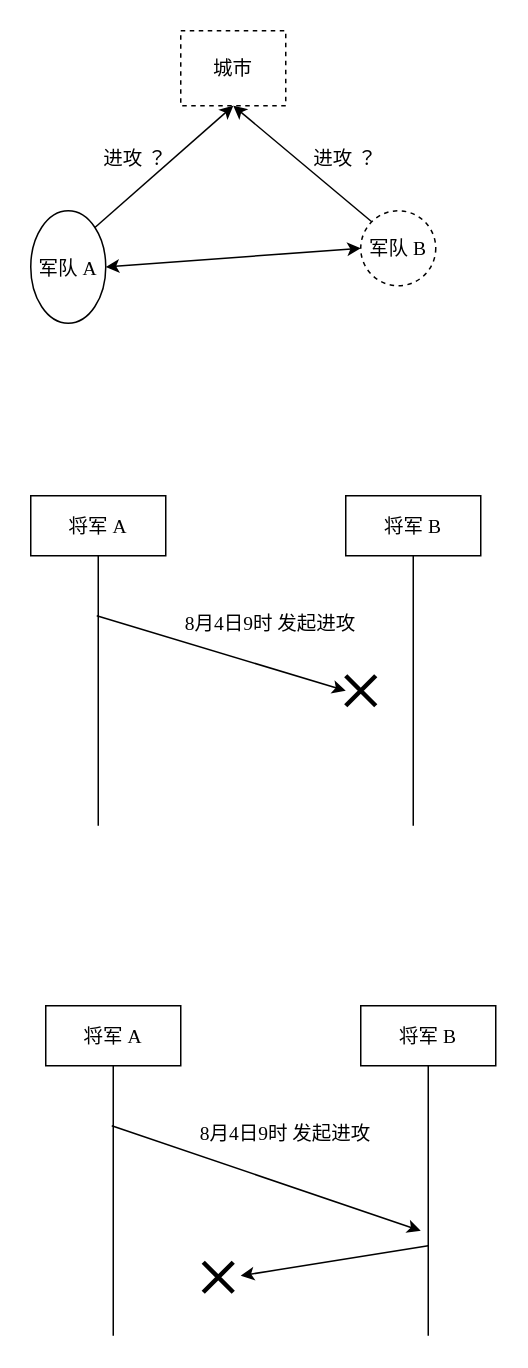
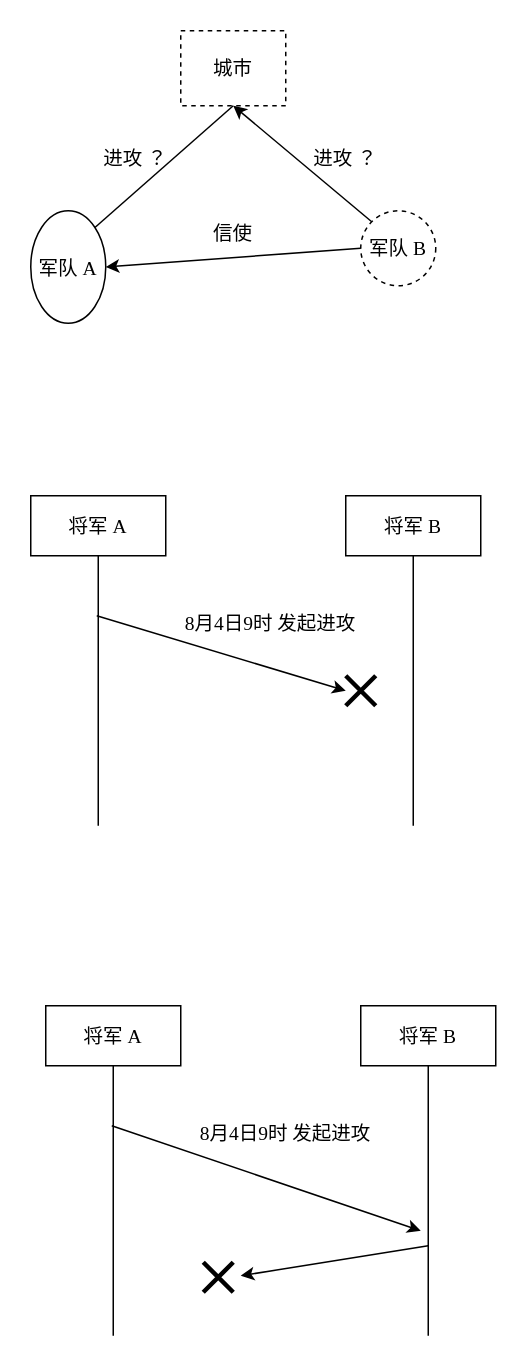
(225, 113) -> (229, 110)
none -> (233, 233)
(349, 249) -> (353, 249)
